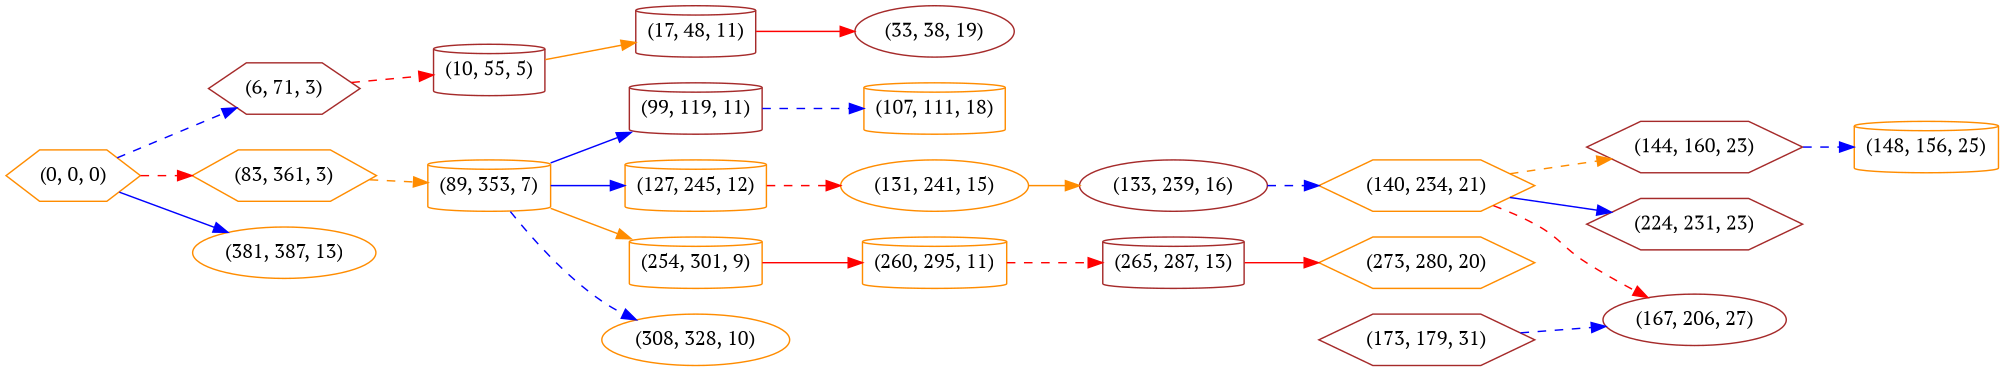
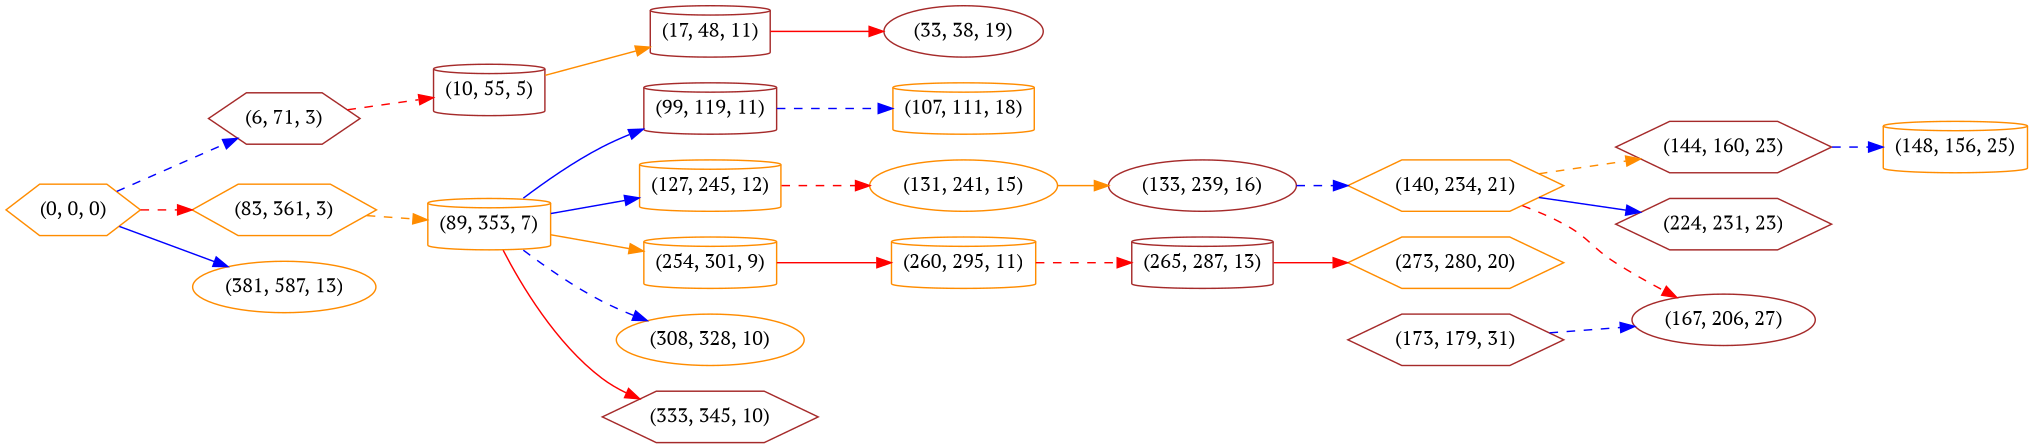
(284, 253) -> (284, 287)
none -> (710, 417)
